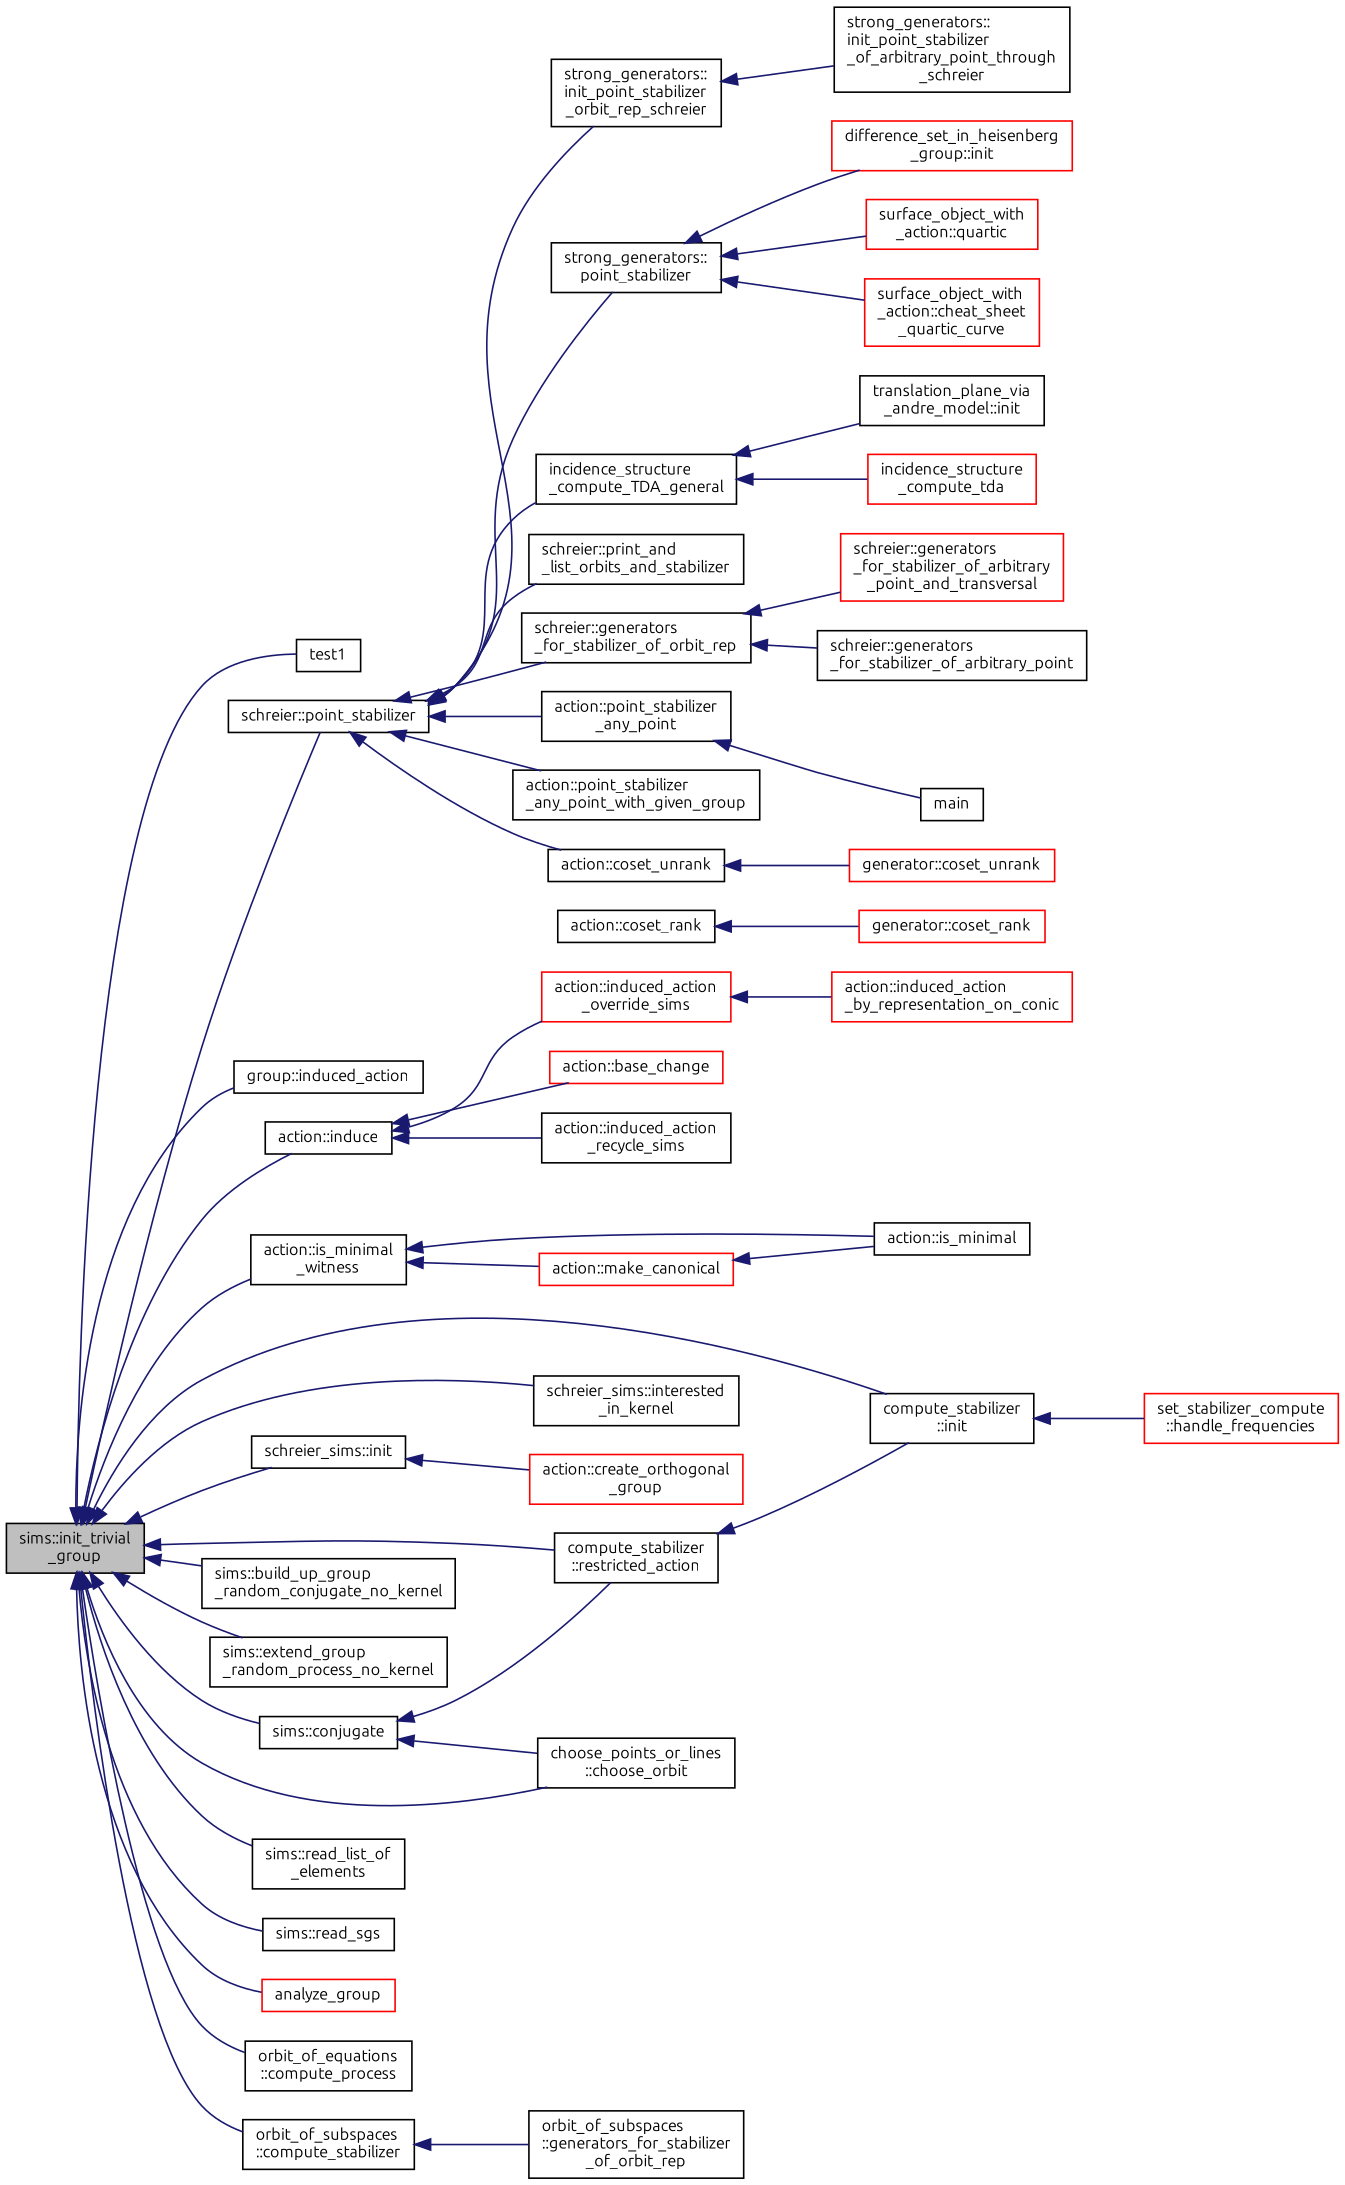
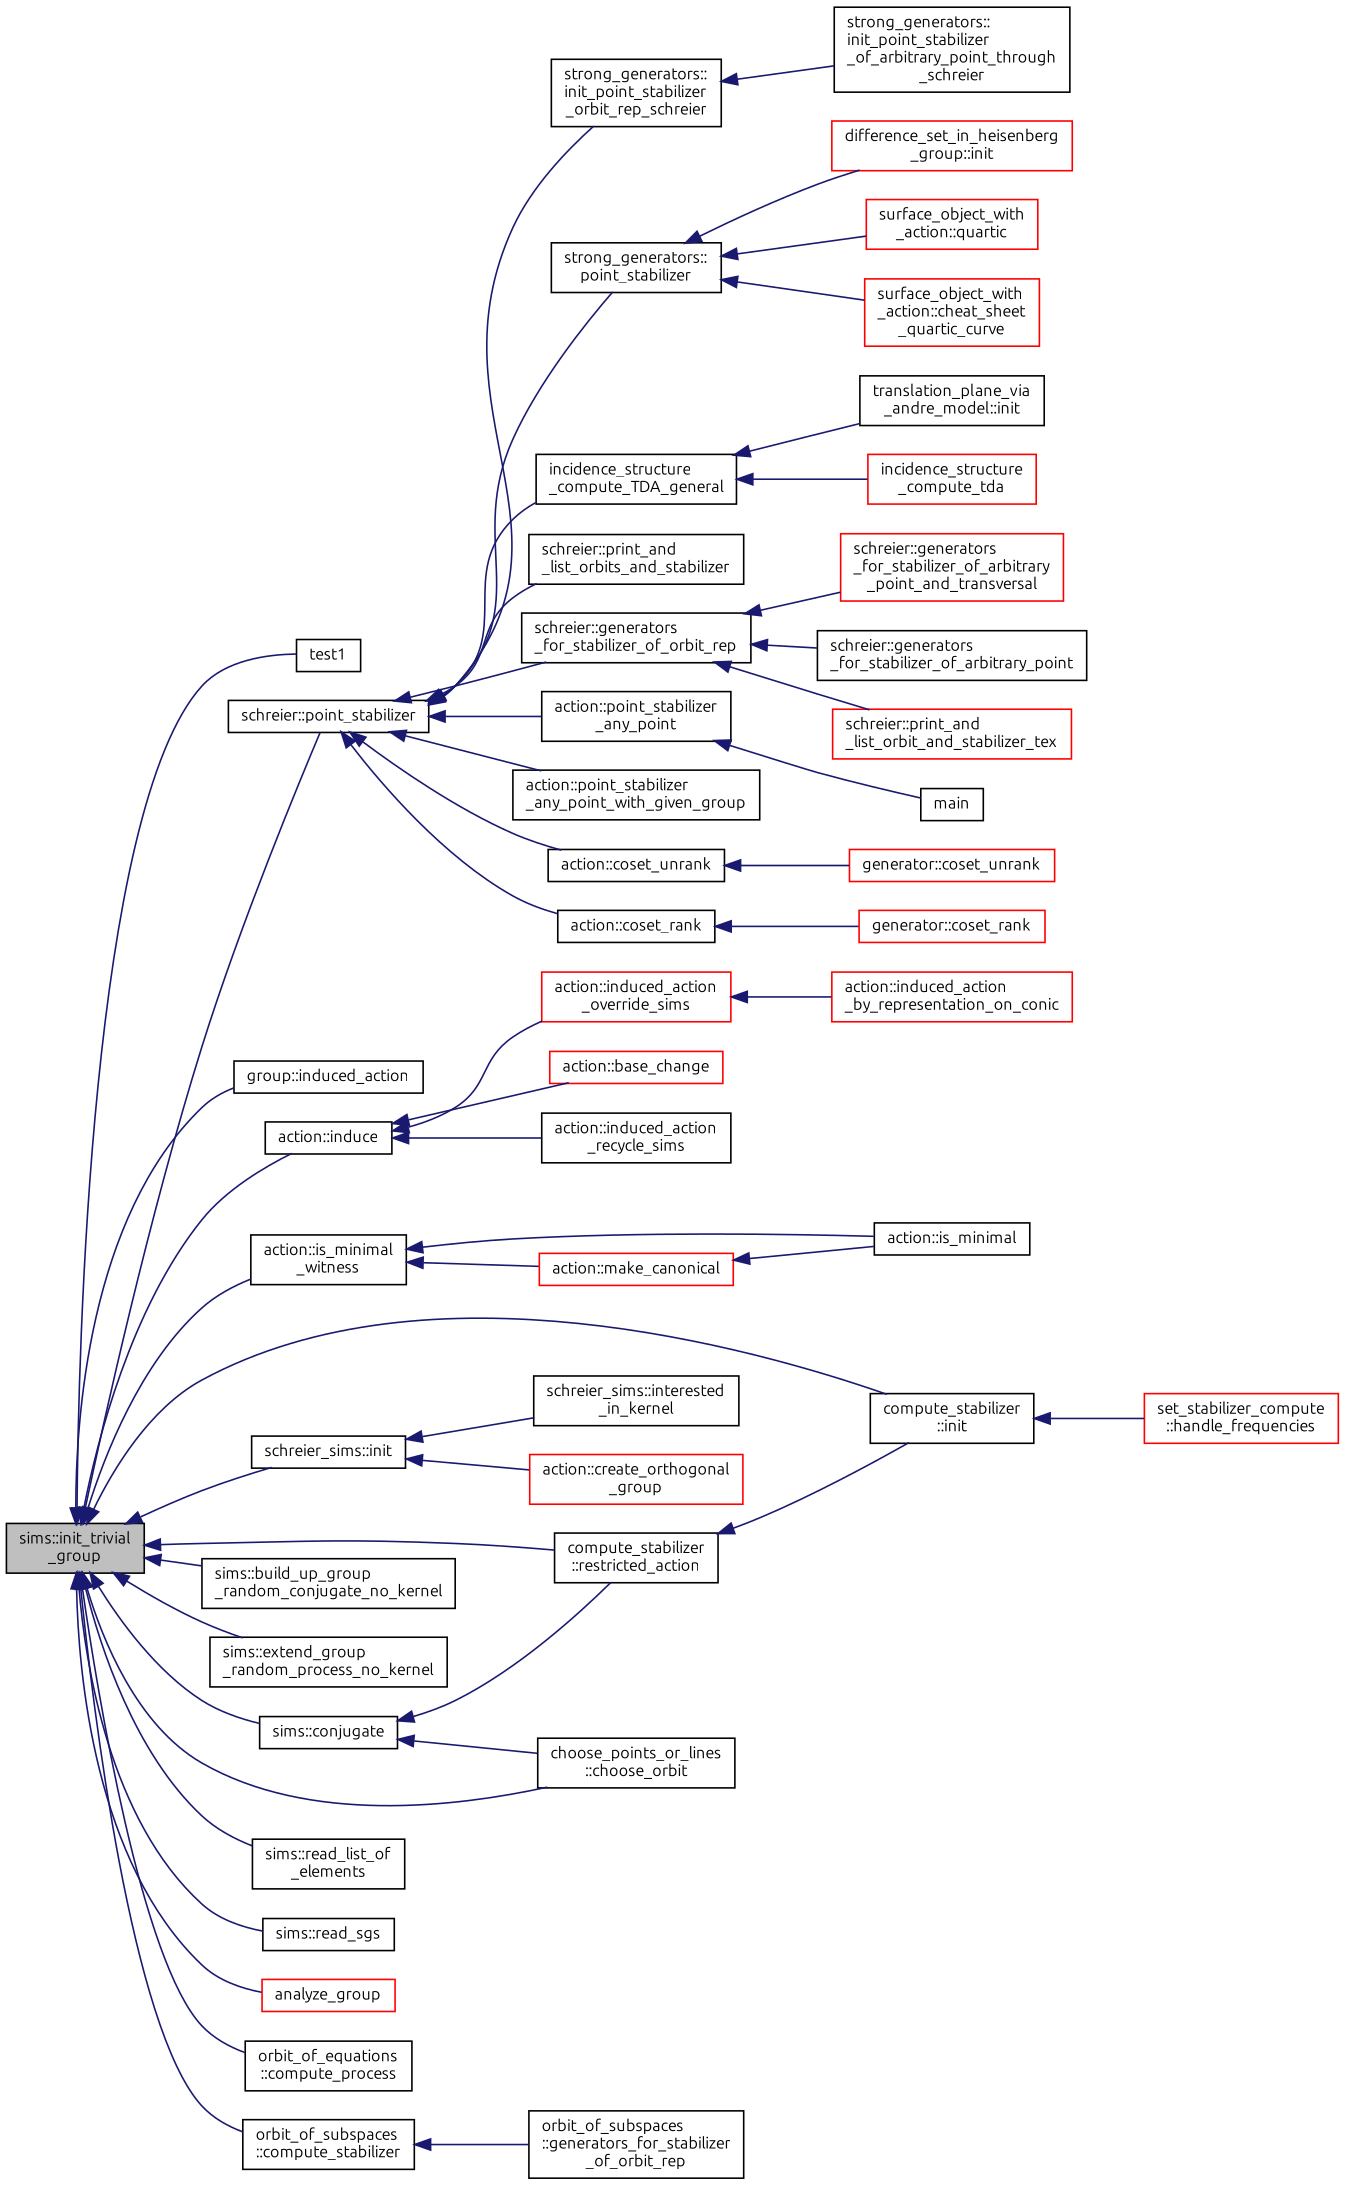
none -> (952, 734)
none -> (443, 844)
(299, 1393) -> (478, 1427)
